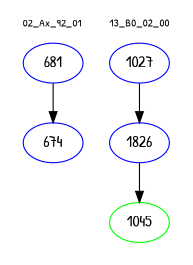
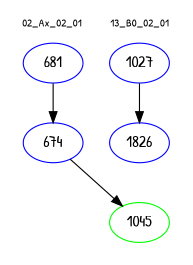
(53, 24) -> (53, 24)
(140, 24) -> (140, 24)
(139, 177) -> (92, 179)
